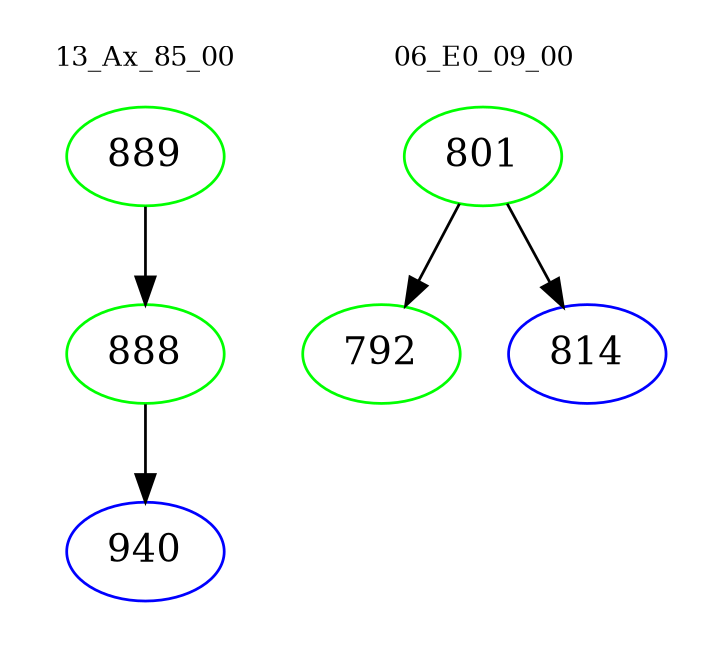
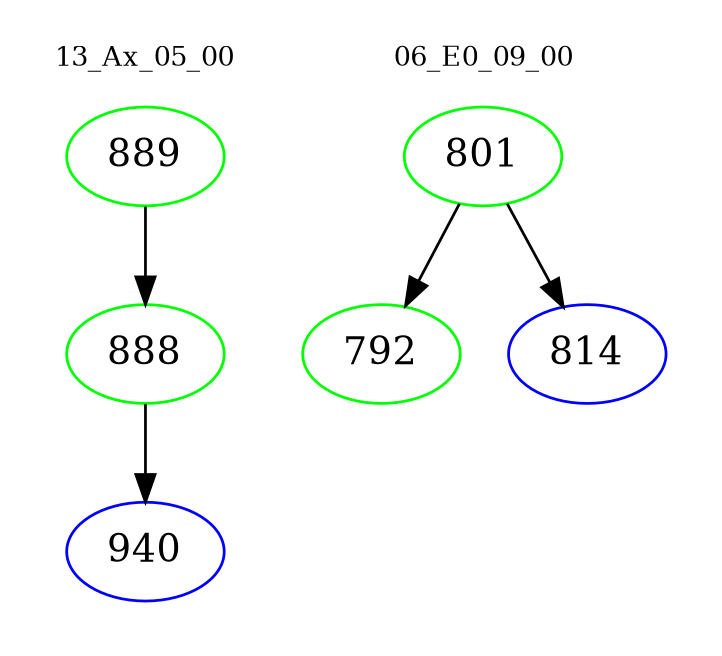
(145, 59) -> (145, 59)
